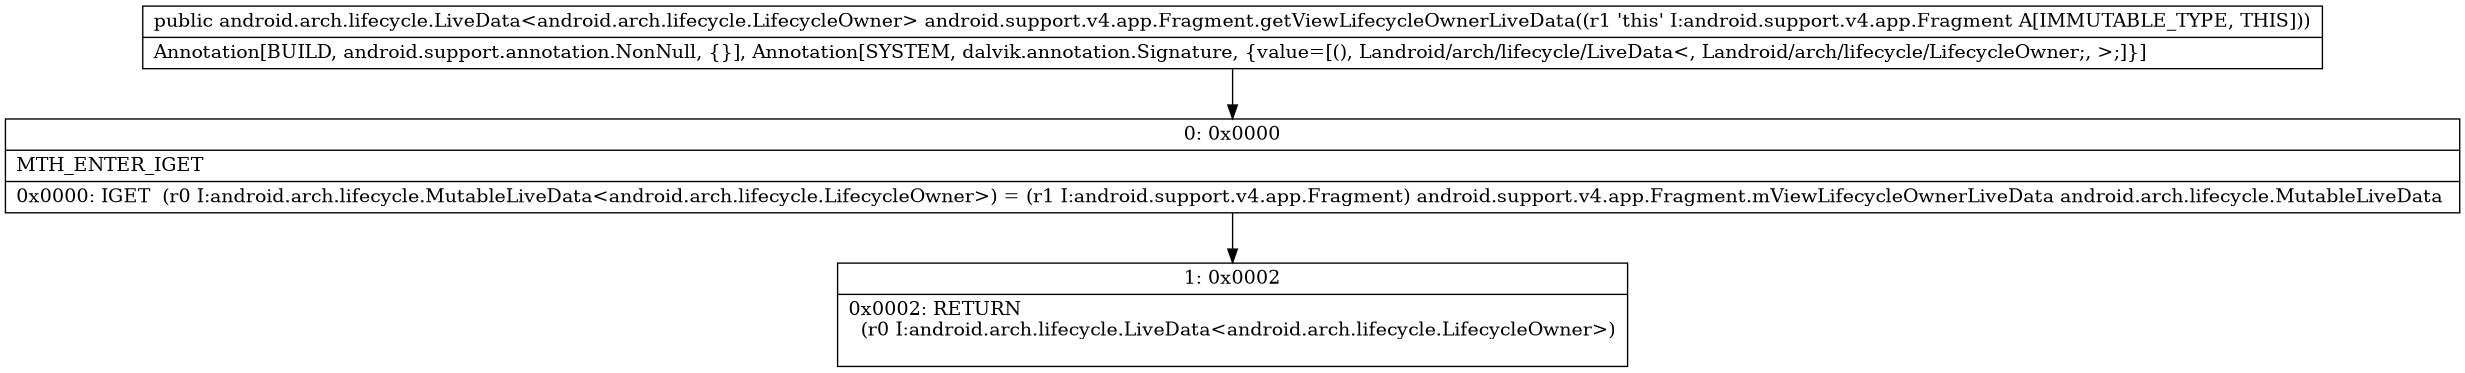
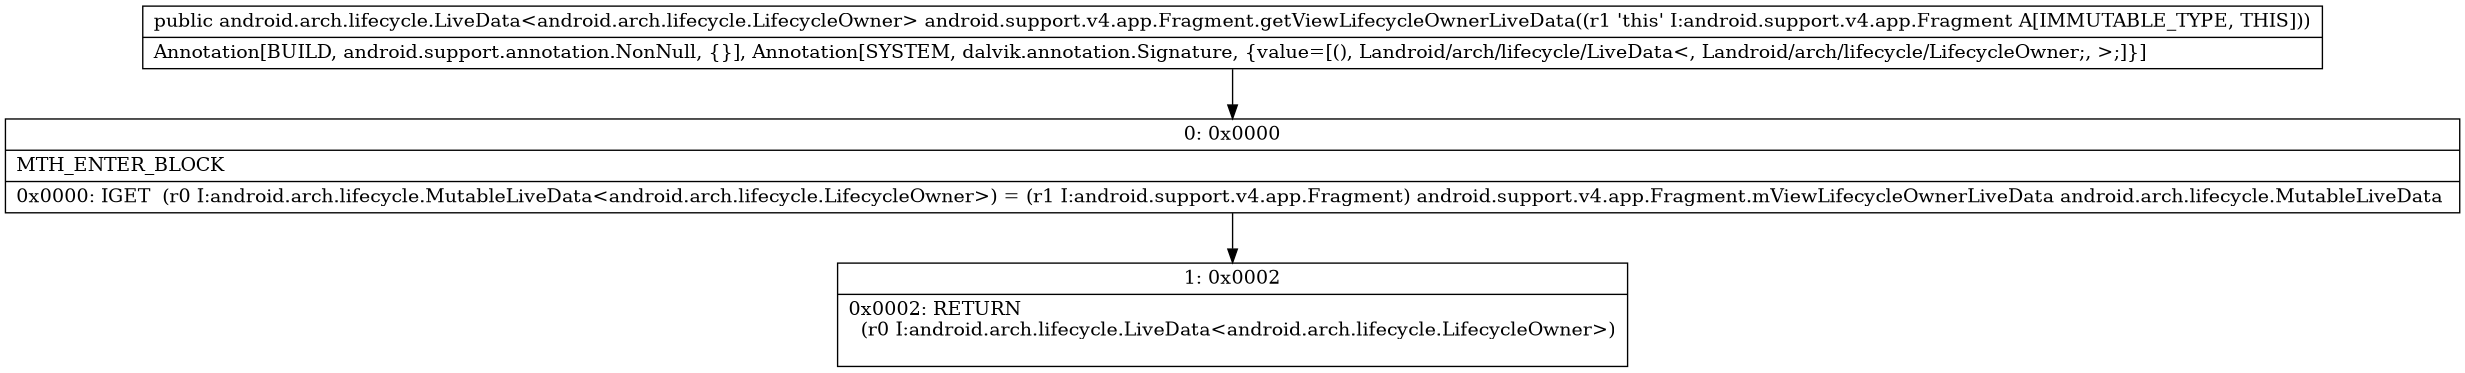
(110, 165) -> (121, 165)
